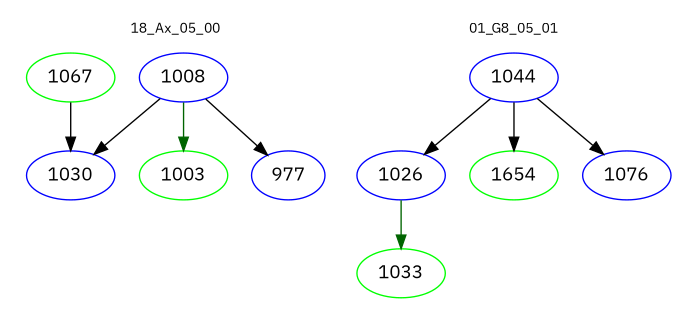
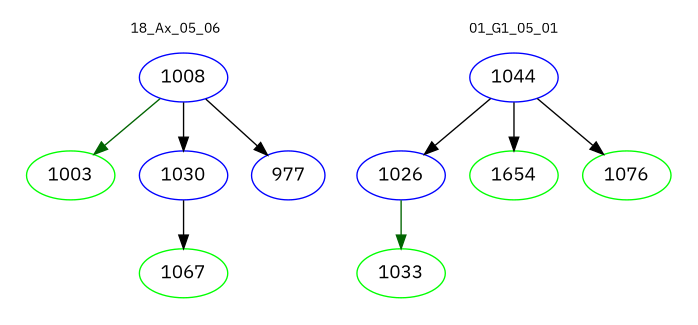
(176, 29) -> (176, 29)
(514, 29) -> (514, 29)
(71, 120) -> (184, 218)
(627, 175) -> (627, 175)
